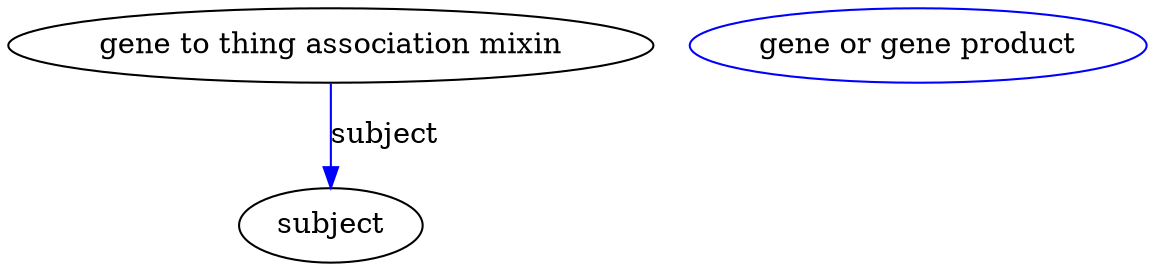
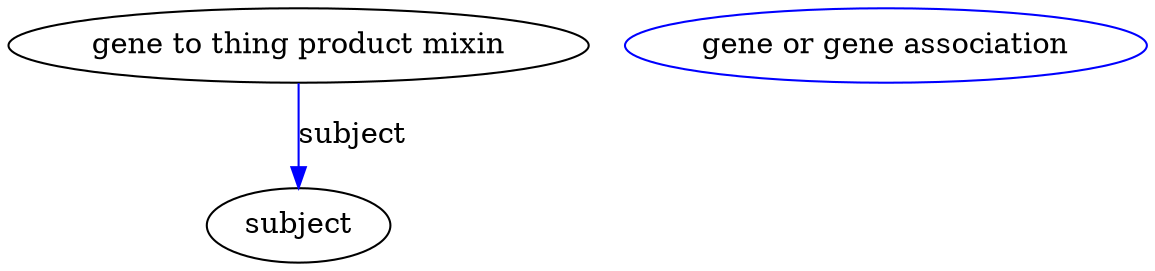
(331, 45) -> (299, 45)
(918, 45) -> (886, 45)
